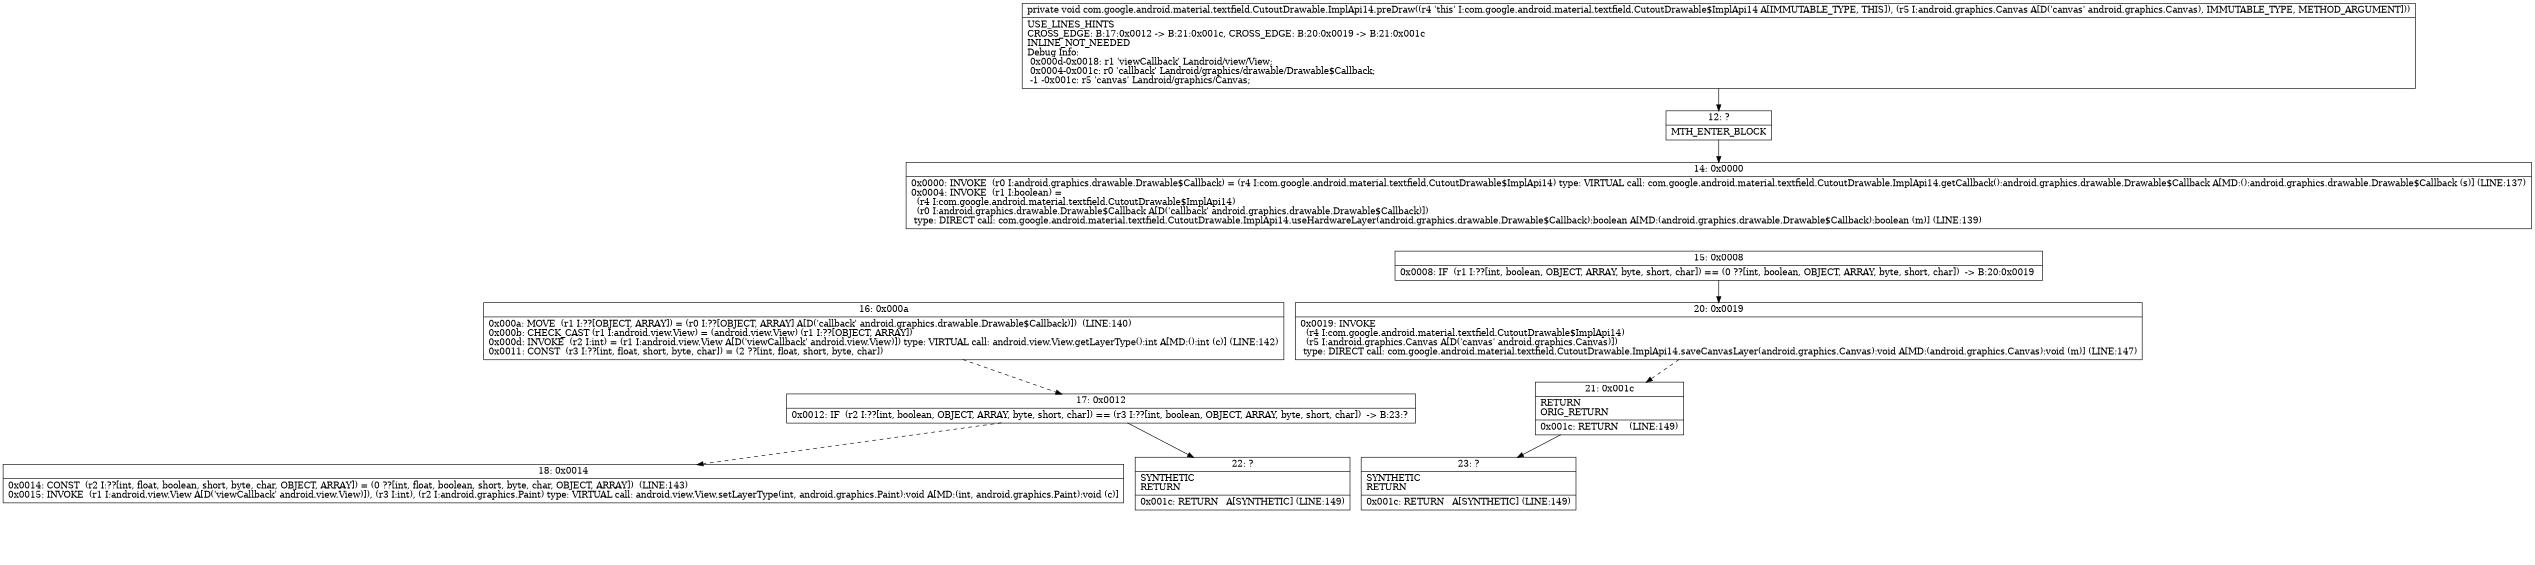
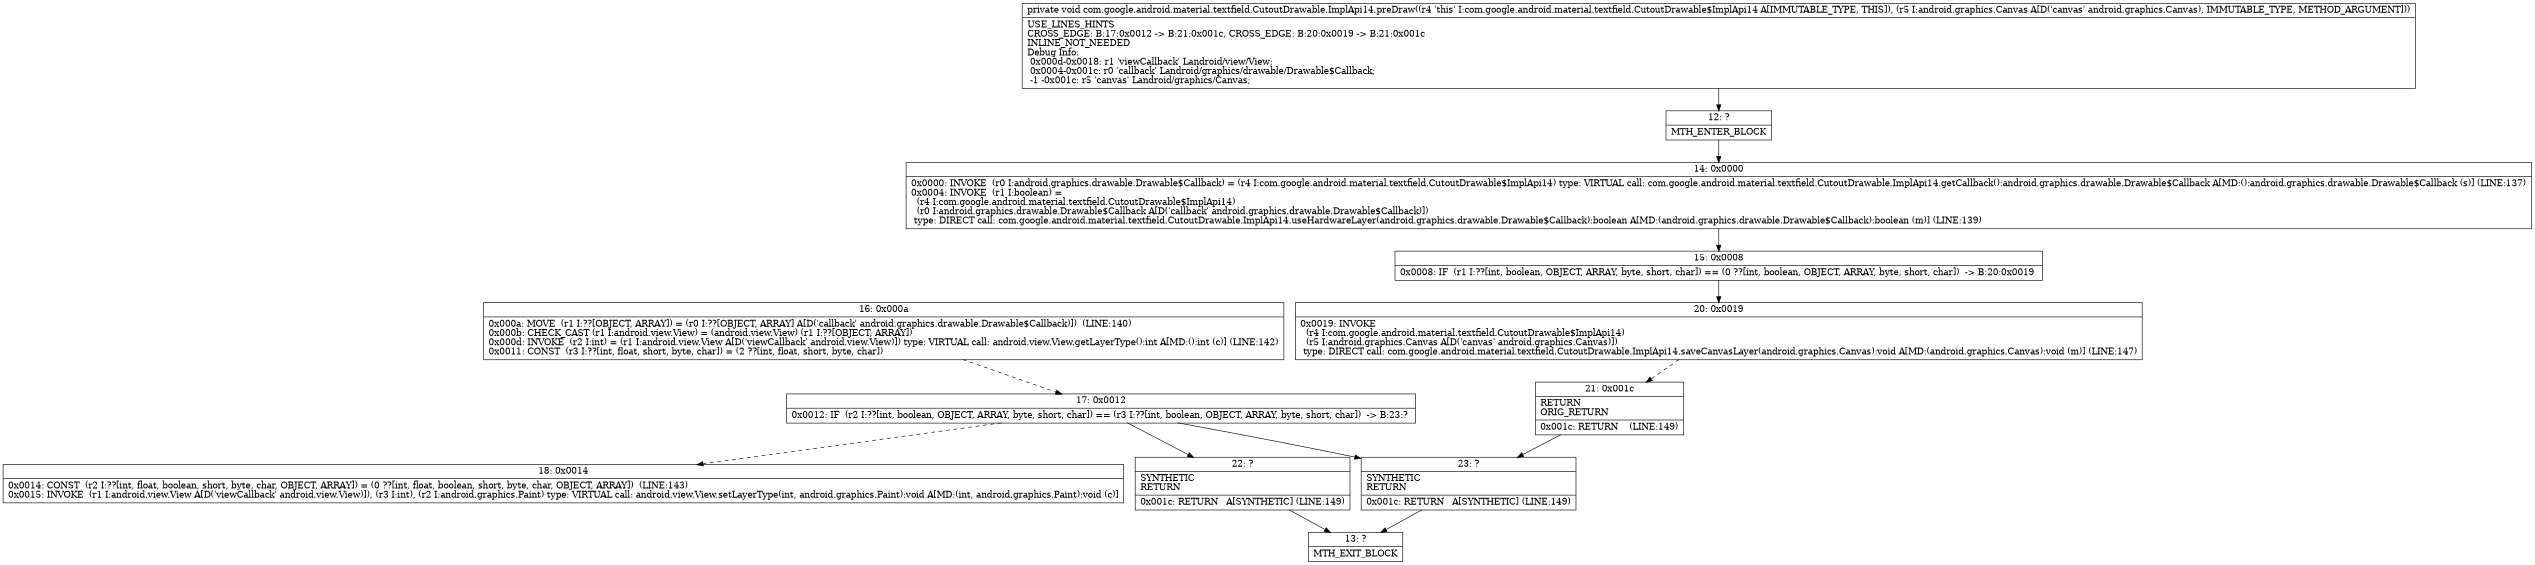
none -> (1719, 237)
none -> (1266, 439)
none -> (1356, 547)
